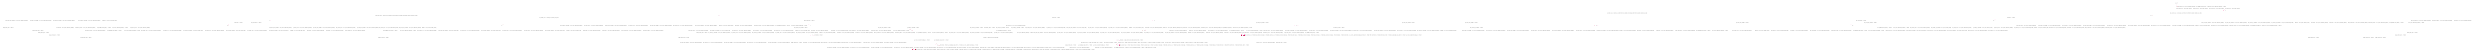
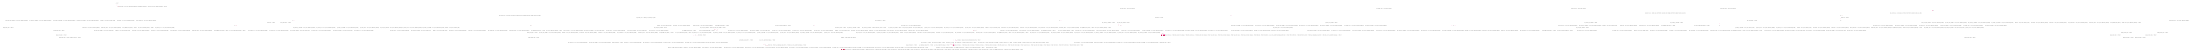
none -> (2040, 47)
